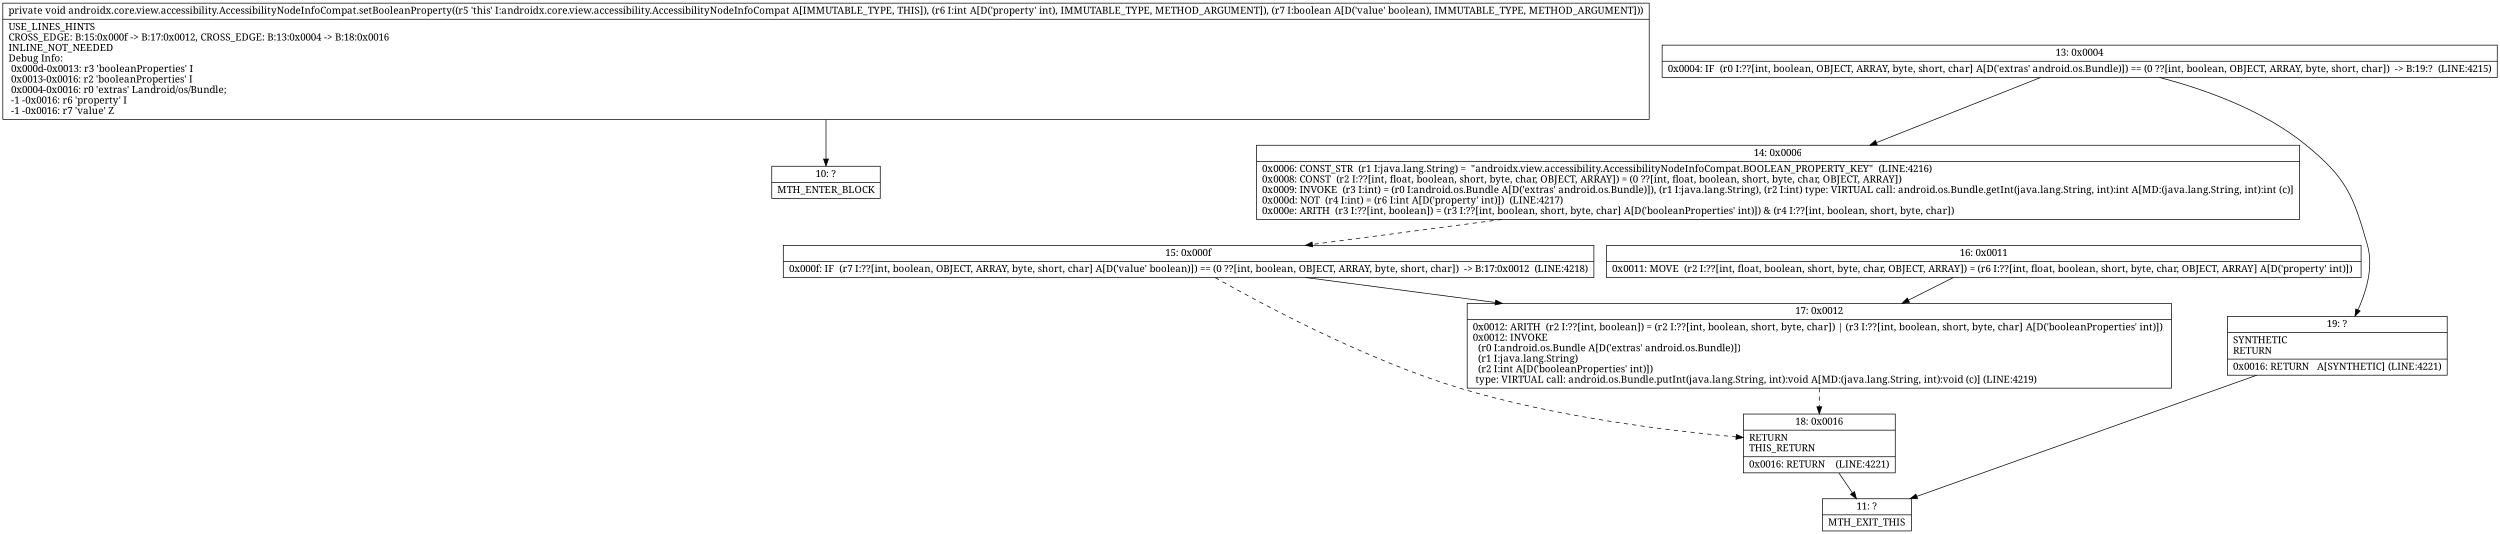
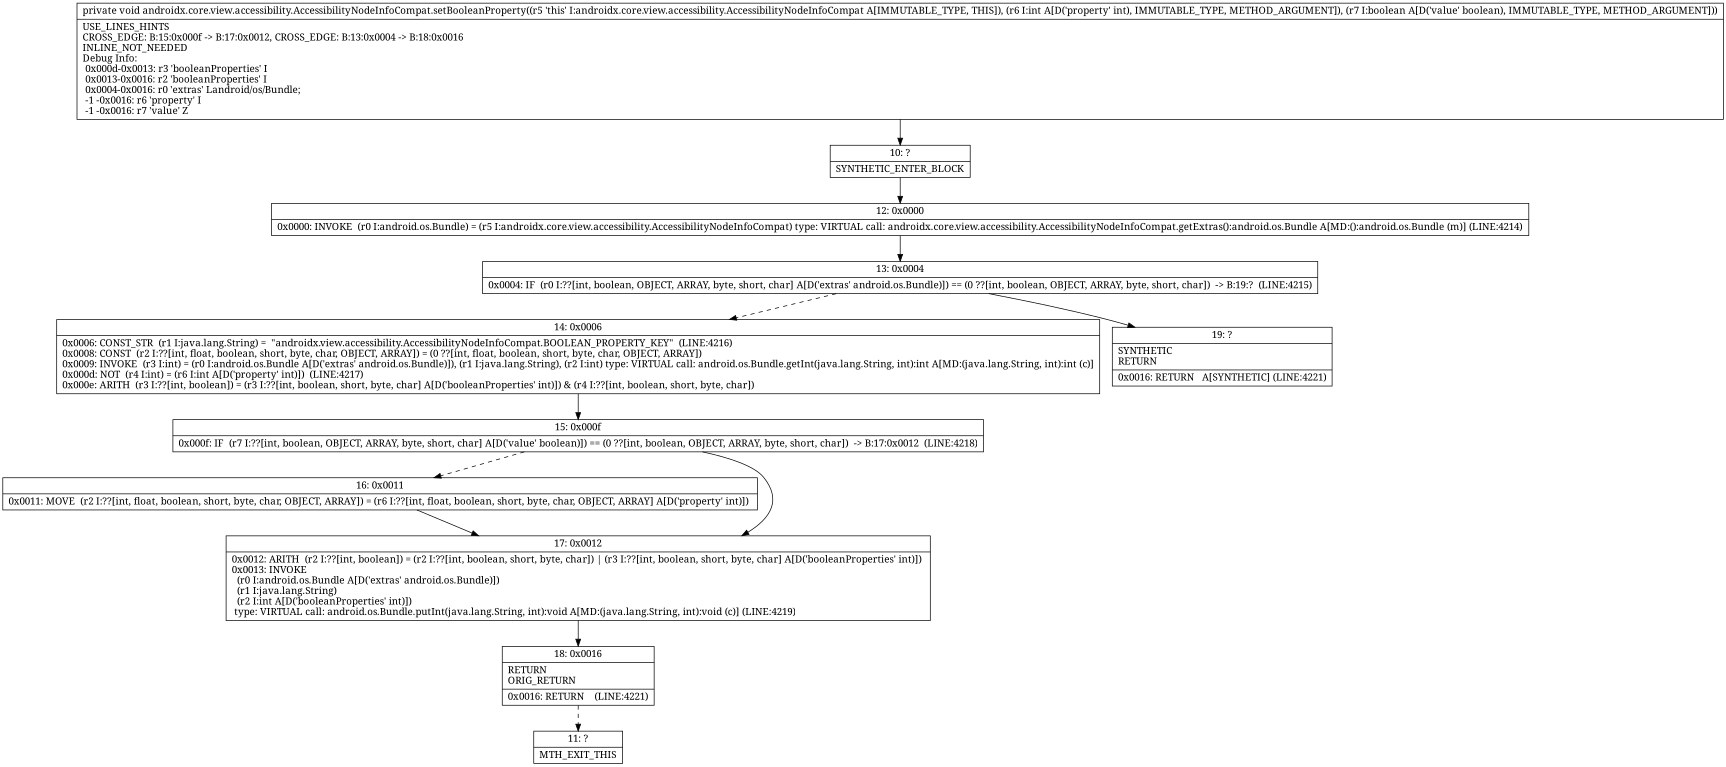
(1959, 110) -> (786, 306)
(826, 190) -> (900, 169)
none -> (900, 219)
(1407, 232) -> (578, 403)
(1513, 338) -> (272, 570)
(1466, 390) -> (483, 464)
(1819, 397) -> (578, 630)
(2087, 436) -> none
(1782, 448) -> (542, 681)
(1846, 483) -> (578, 715)
